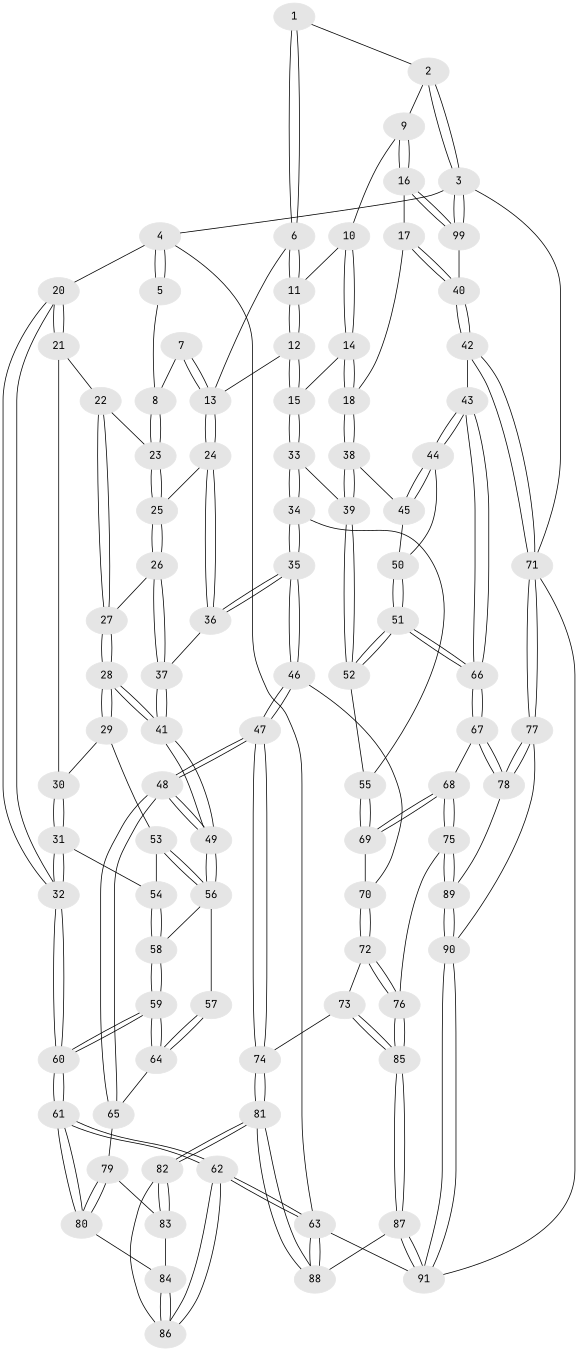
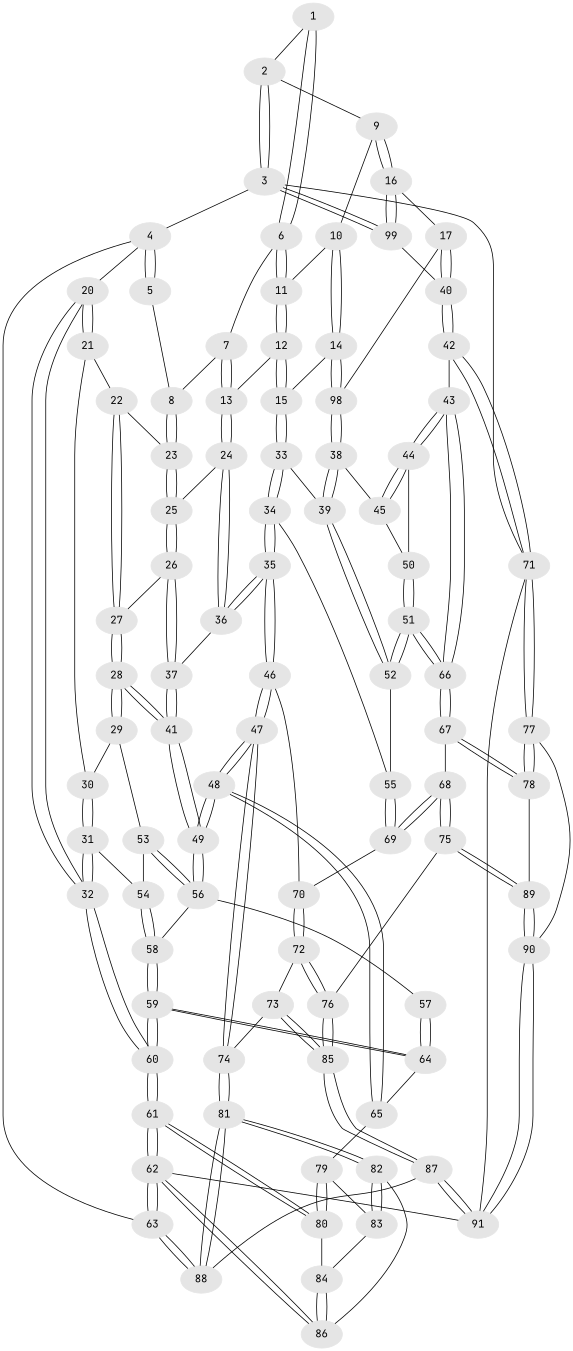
(250, 309) -> (248, 289)
(349, 401) -> (336, 401)
(369, 1252) -> (308, 1195)
